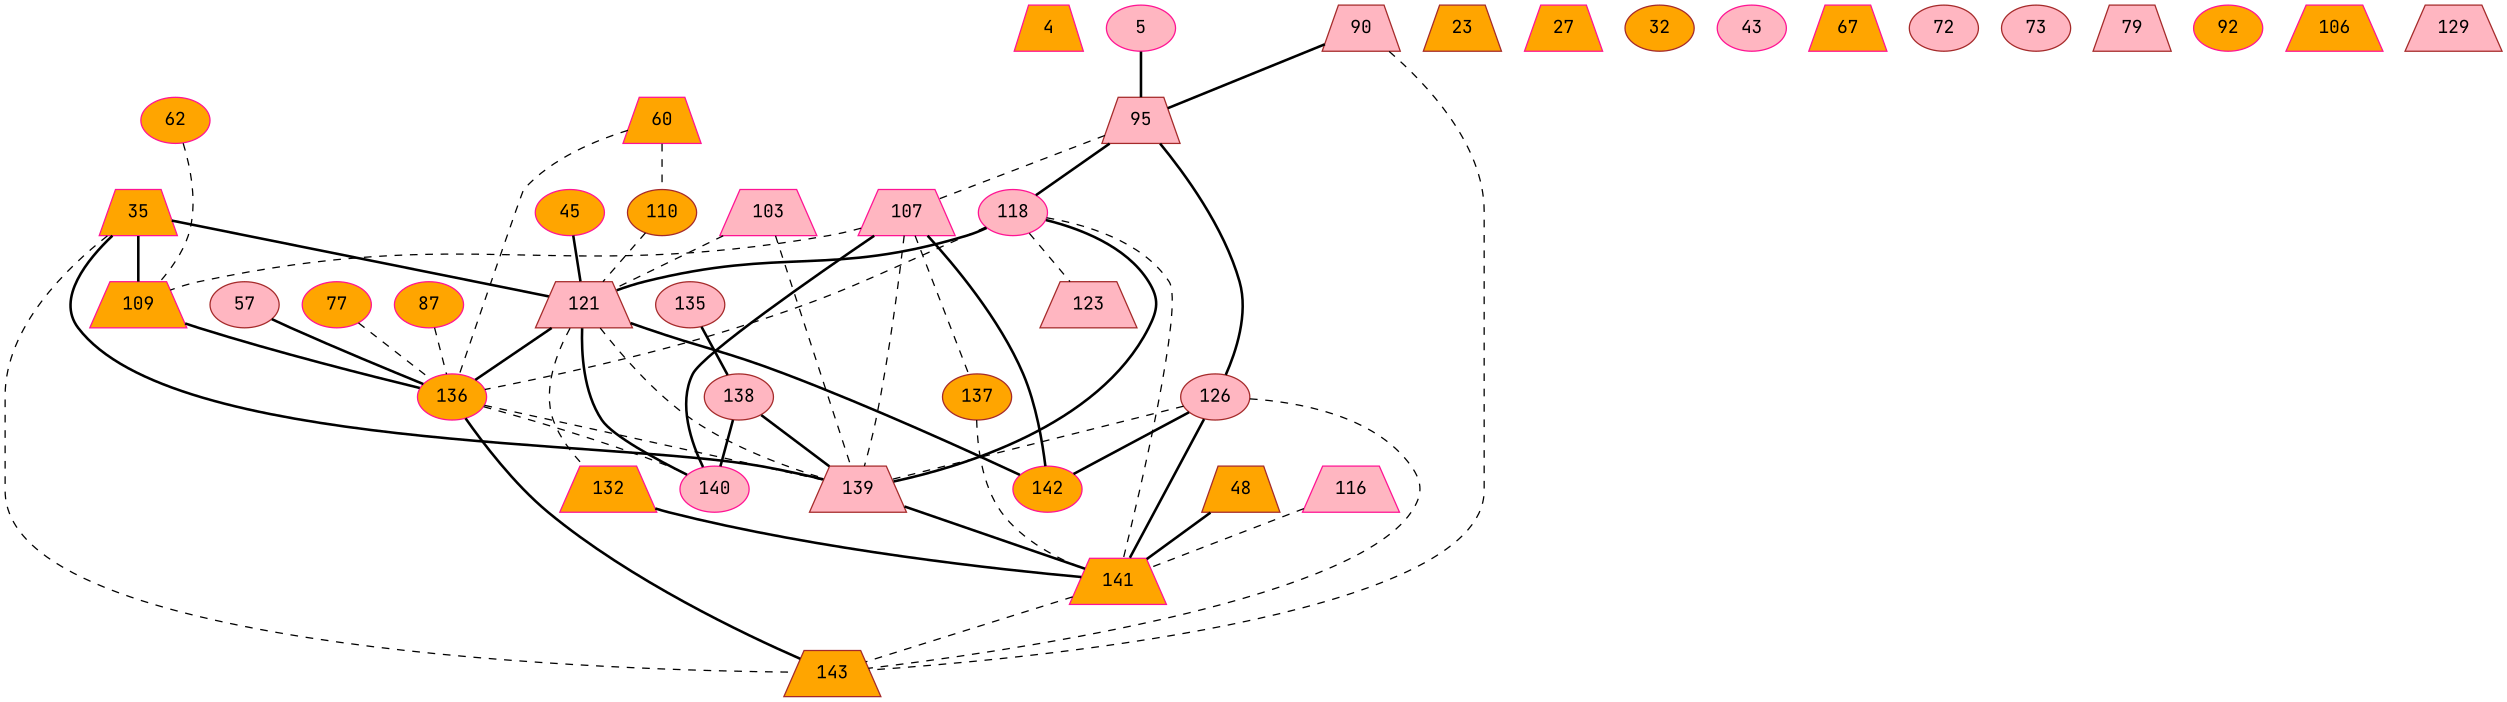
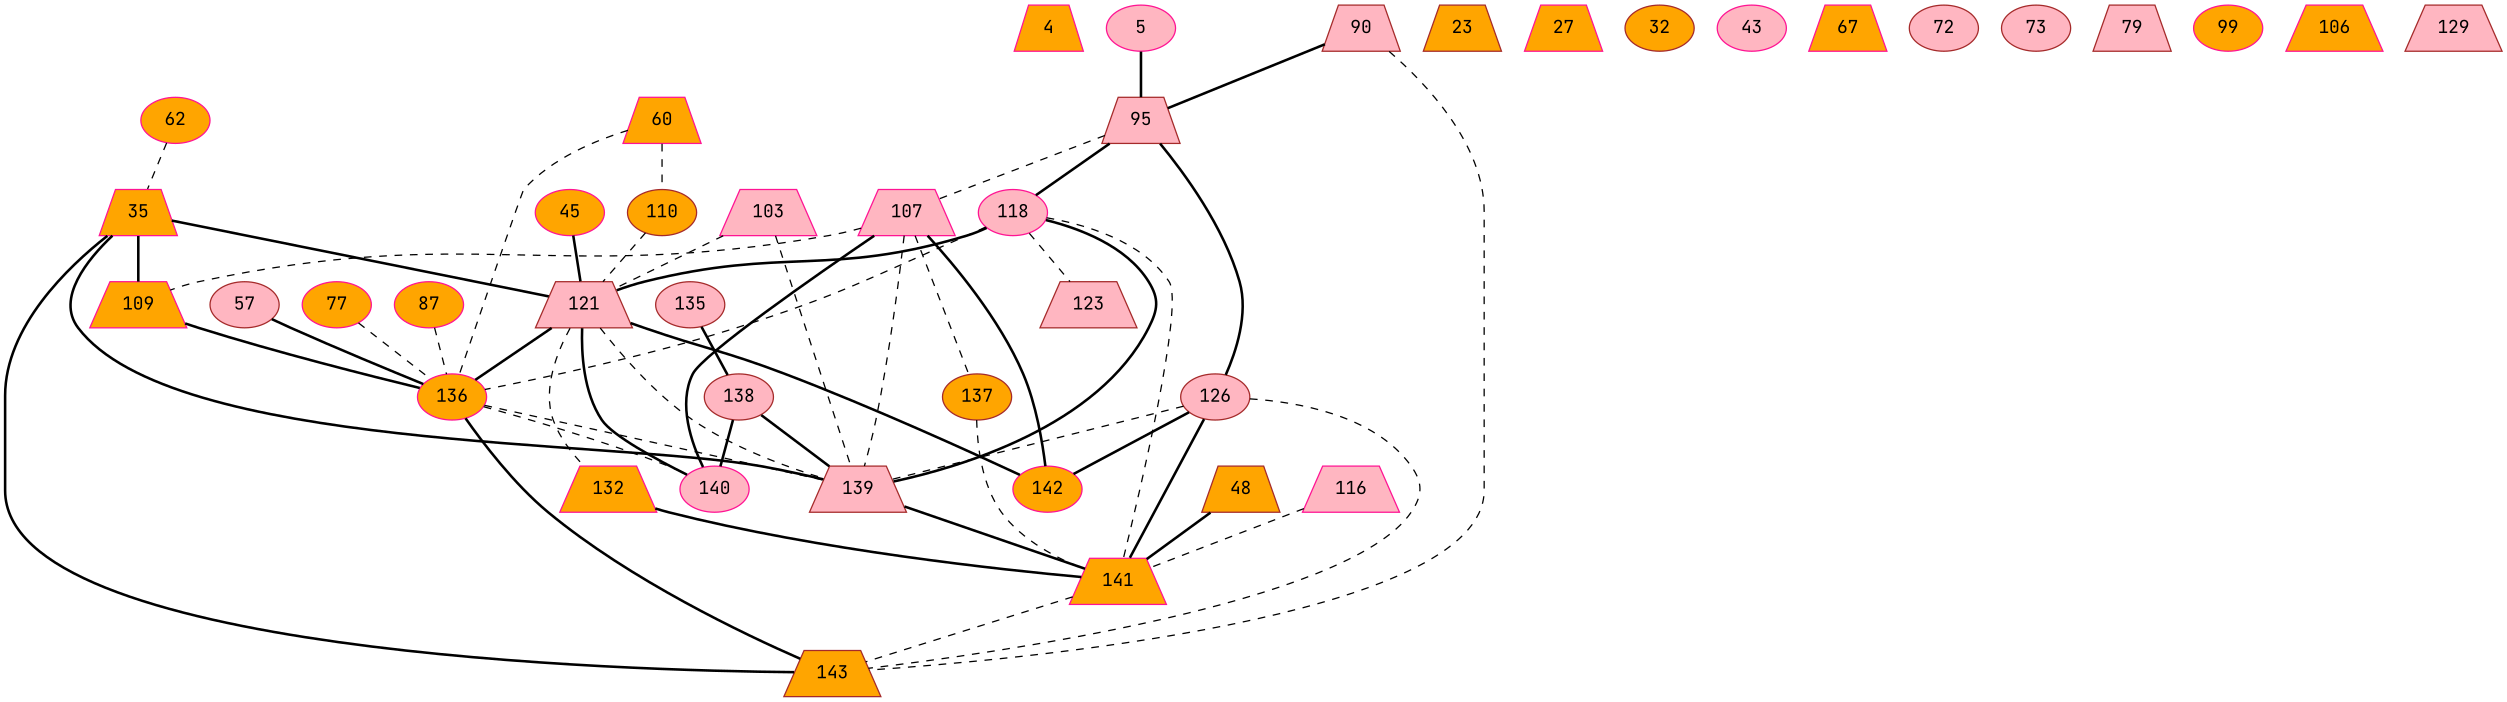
(2228, 28) -> (2228, 28)
(192, 216) -> (157, 166)
(231, 623) -> (231, 623)
